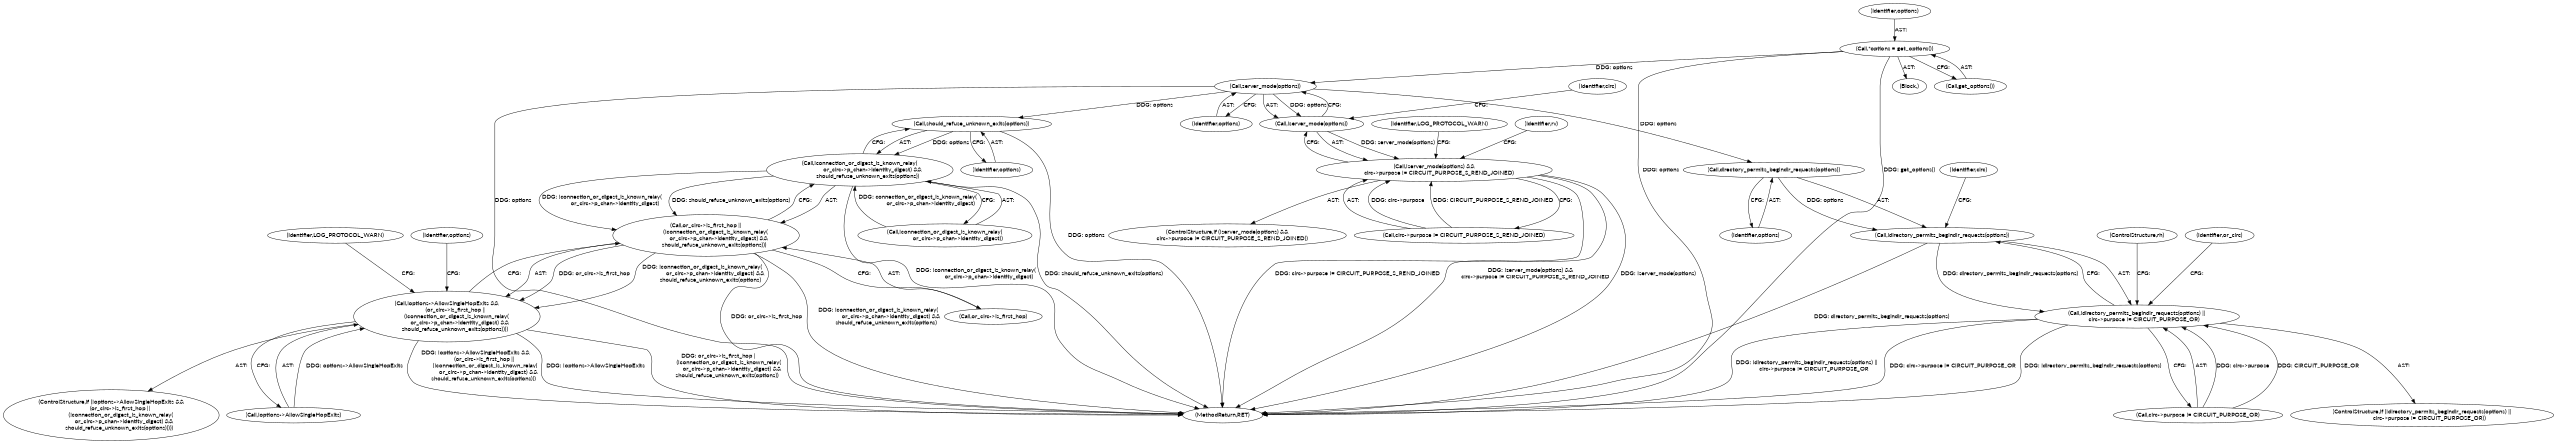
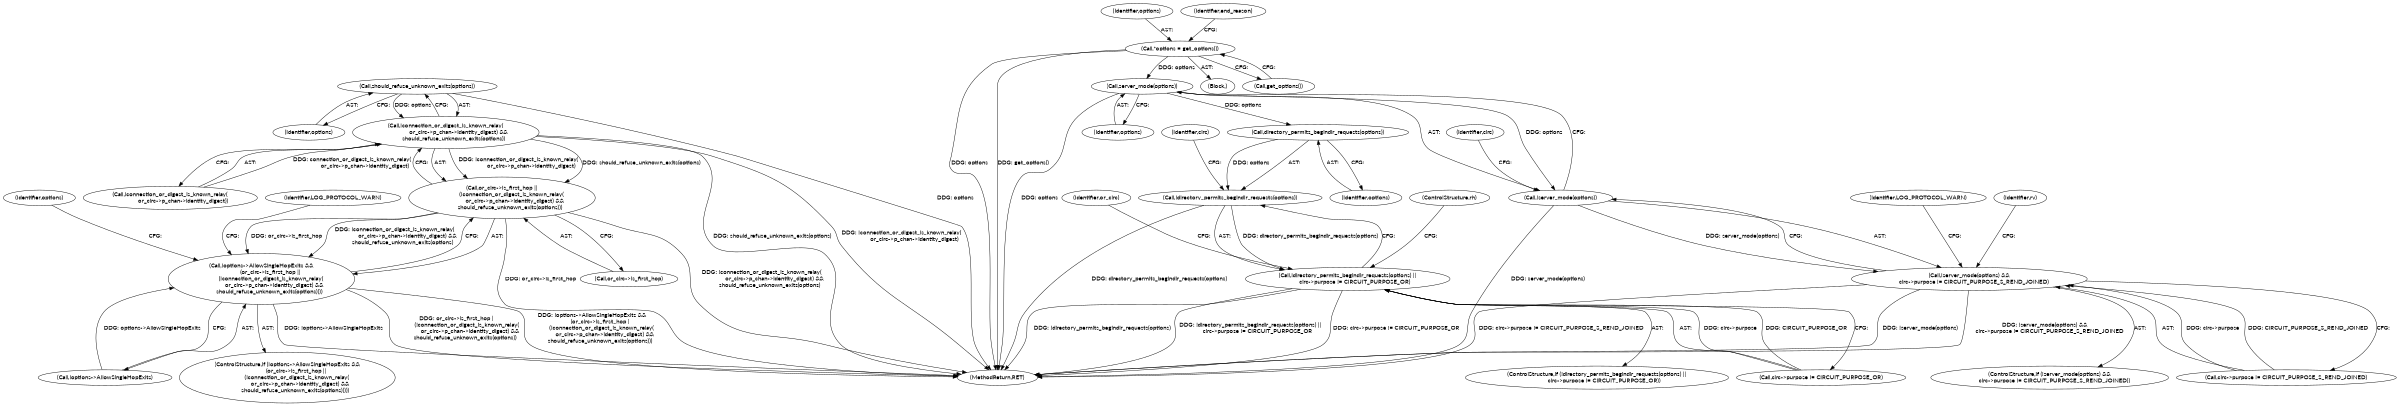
none -> (1223, 11)
(1968, 68) -> (1270, 68)
(1125, 104) -> none
none -> (1410, 357)
